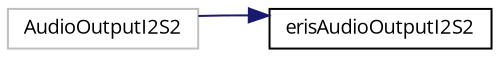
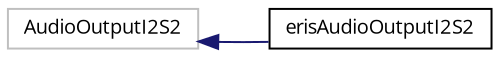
(224, 15) -> (244, 42)
